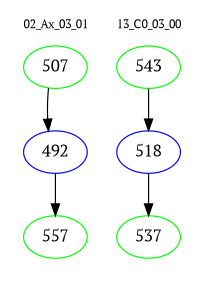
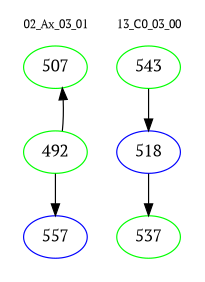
(48, 104) -> (63, 115)
(55, 152) -> (55, 152)
(55, 237) -> (55, 237)
